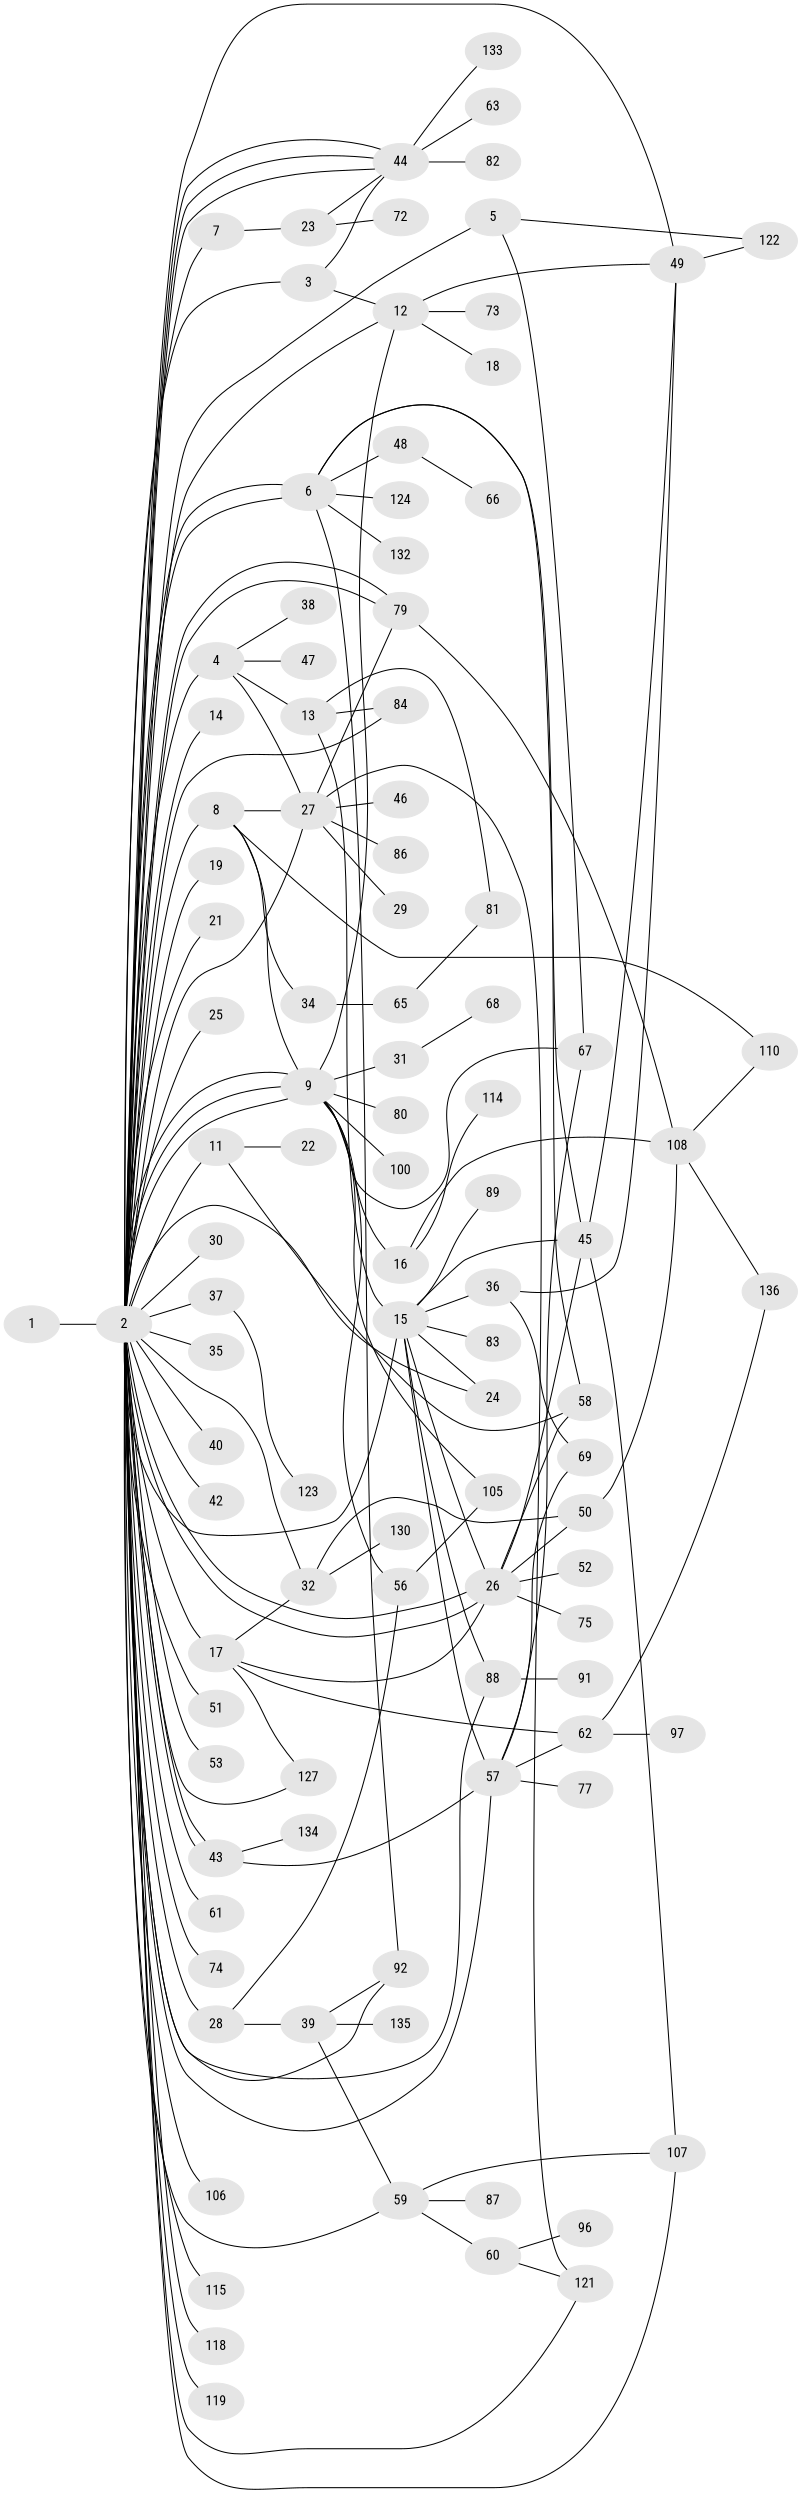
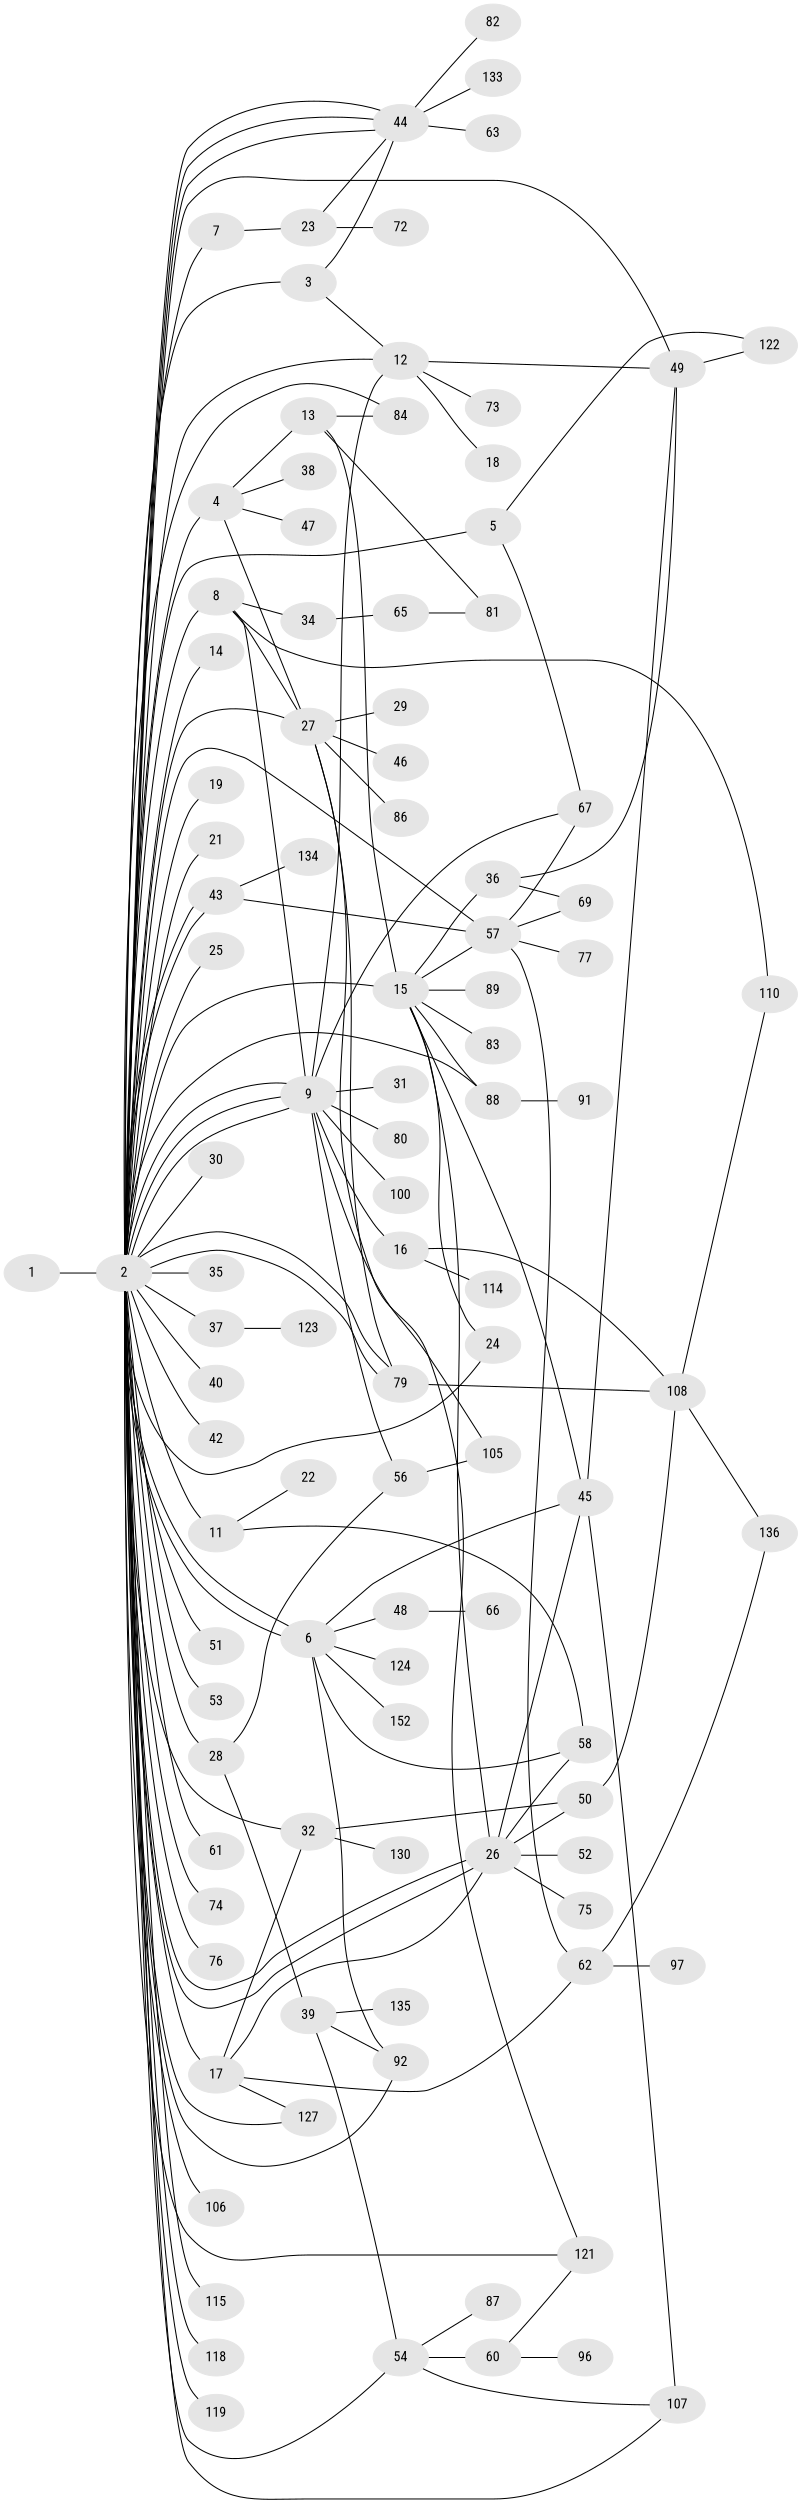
(401, 556) -> (401, 1722)
(493, 1004) -> none
none -> (216, 1962)
(401, 2201) -> (401, 2357)
